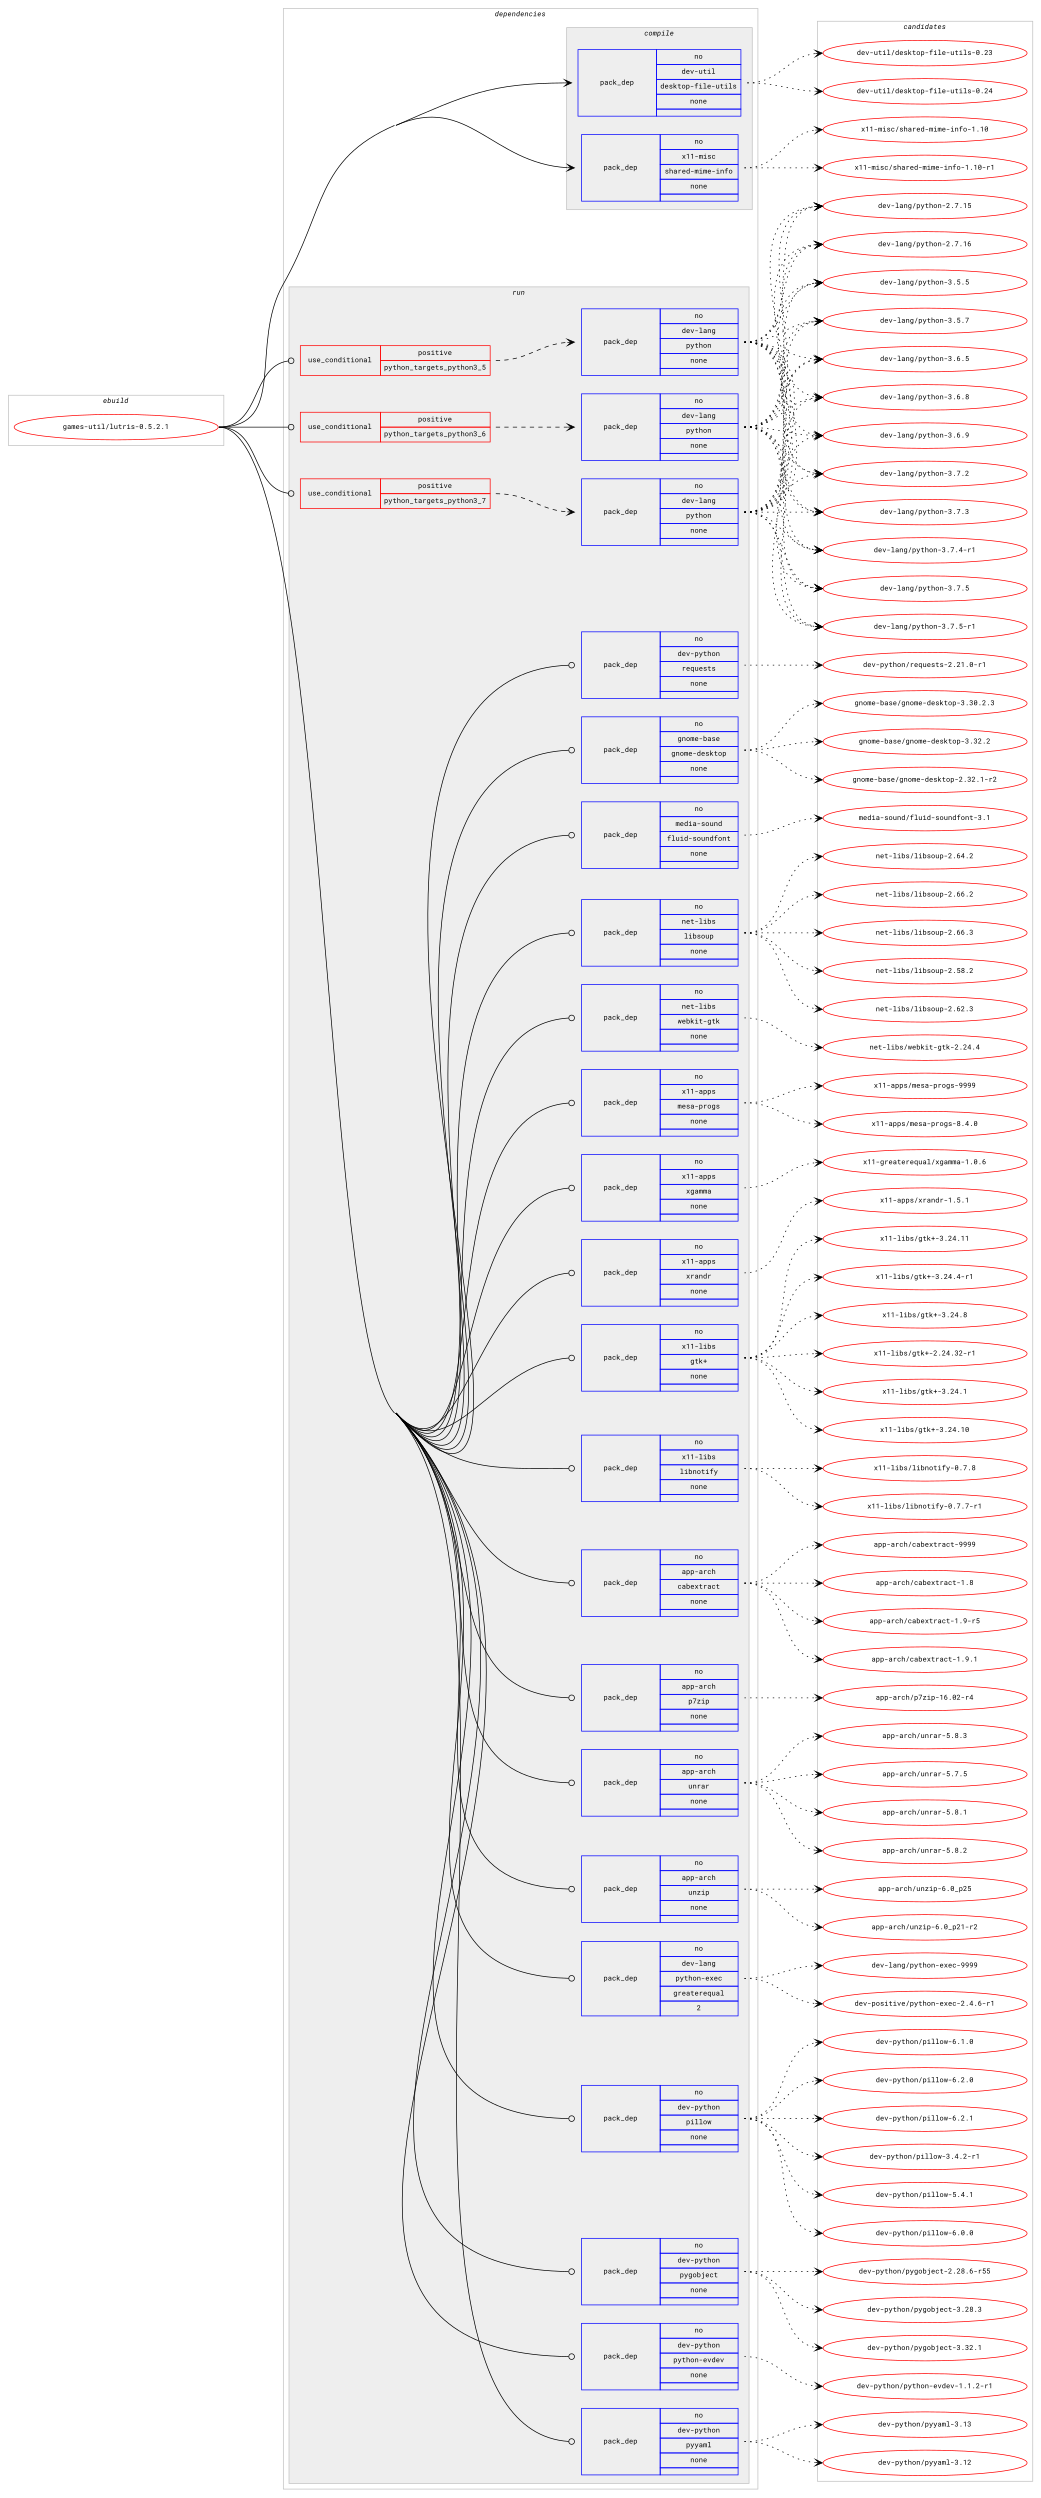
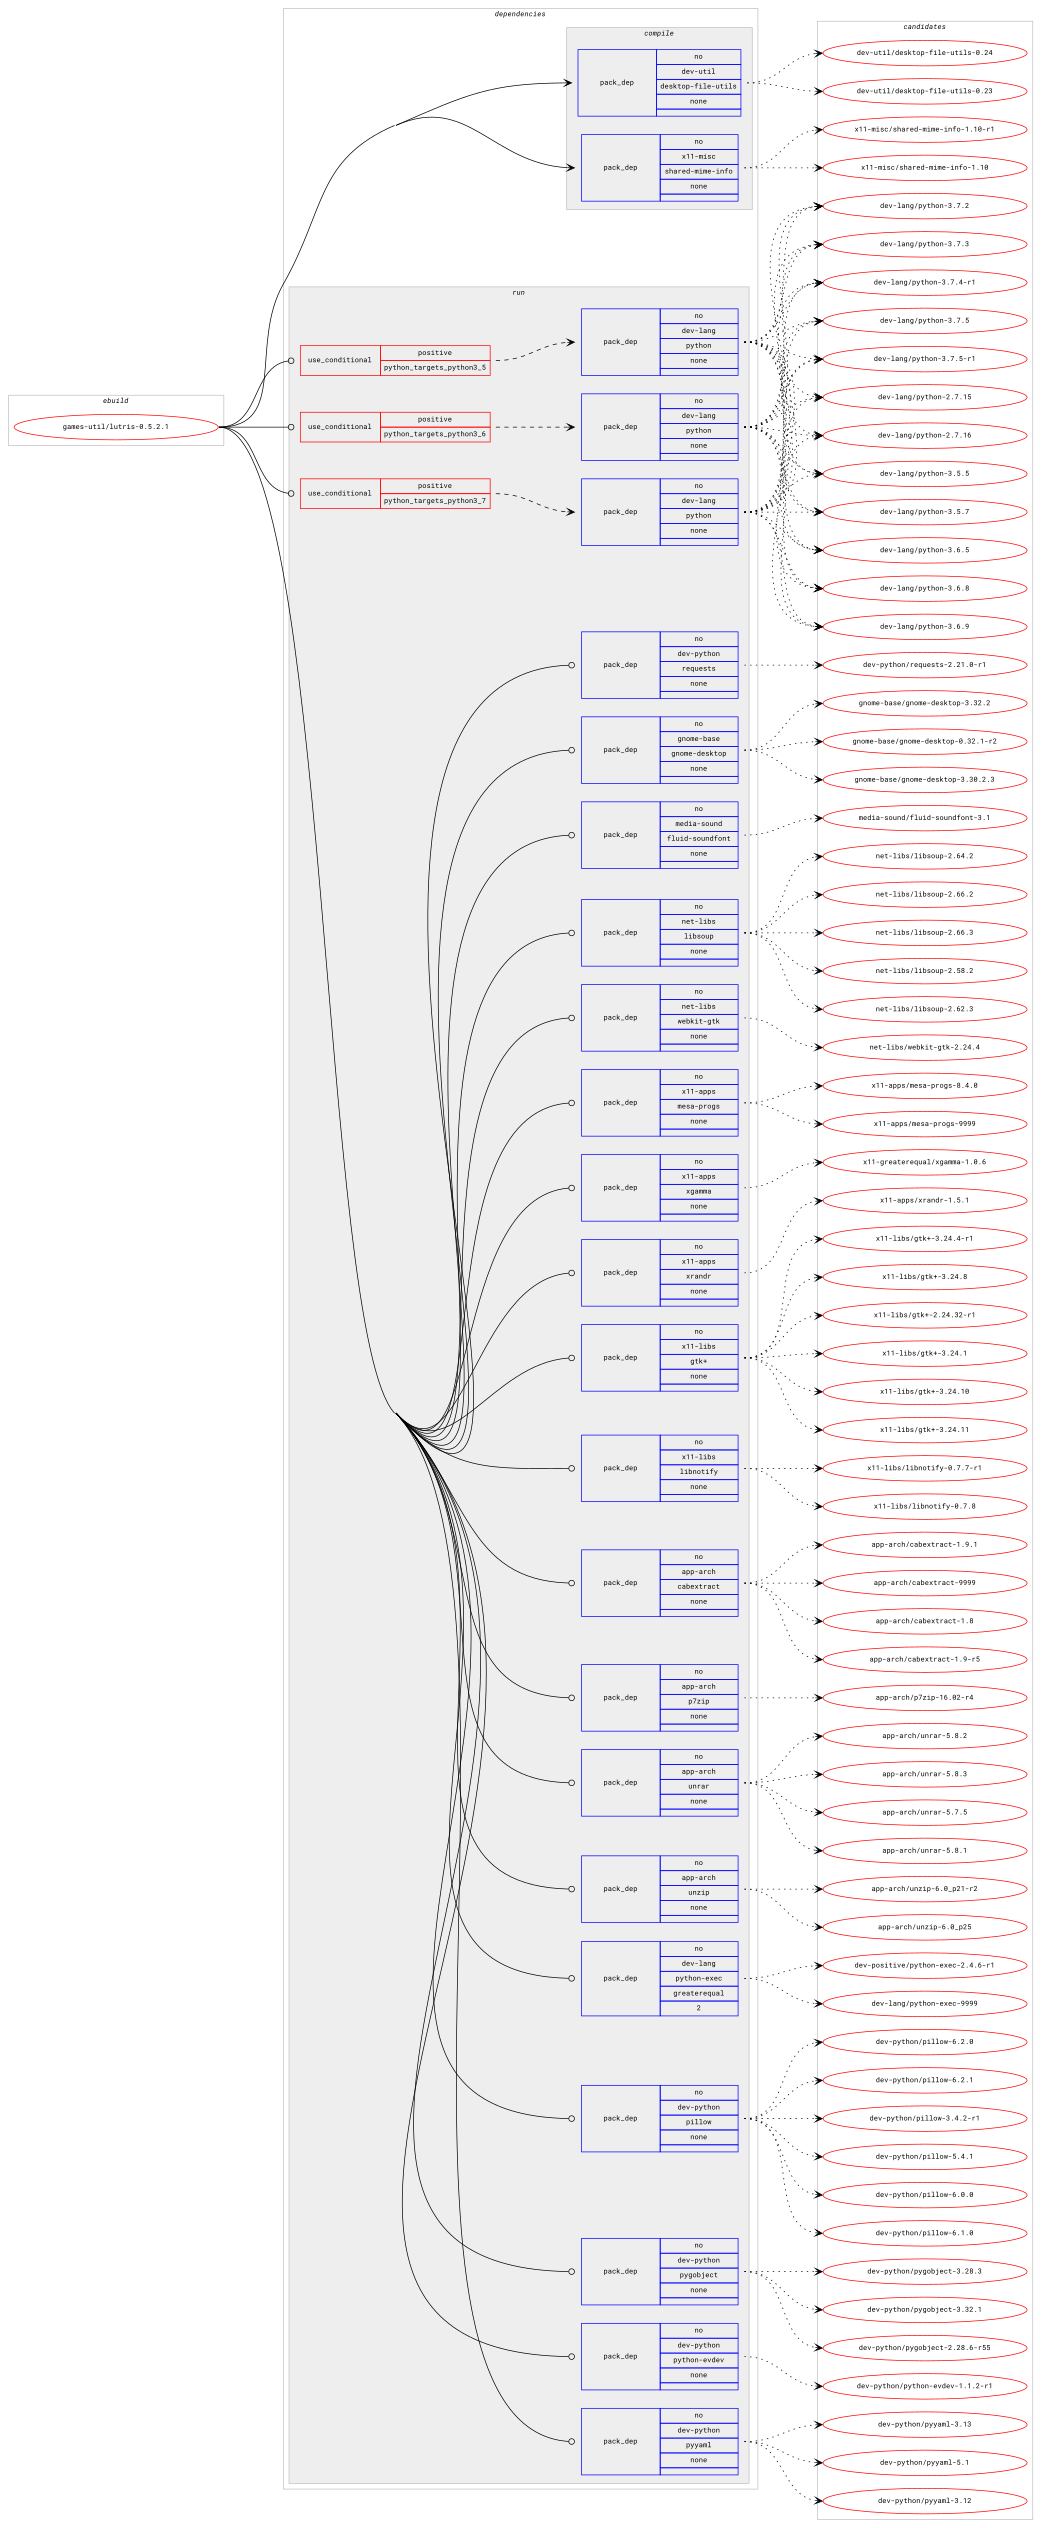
(925, 780) -> (925, 742)
none -> (925, 2463)
